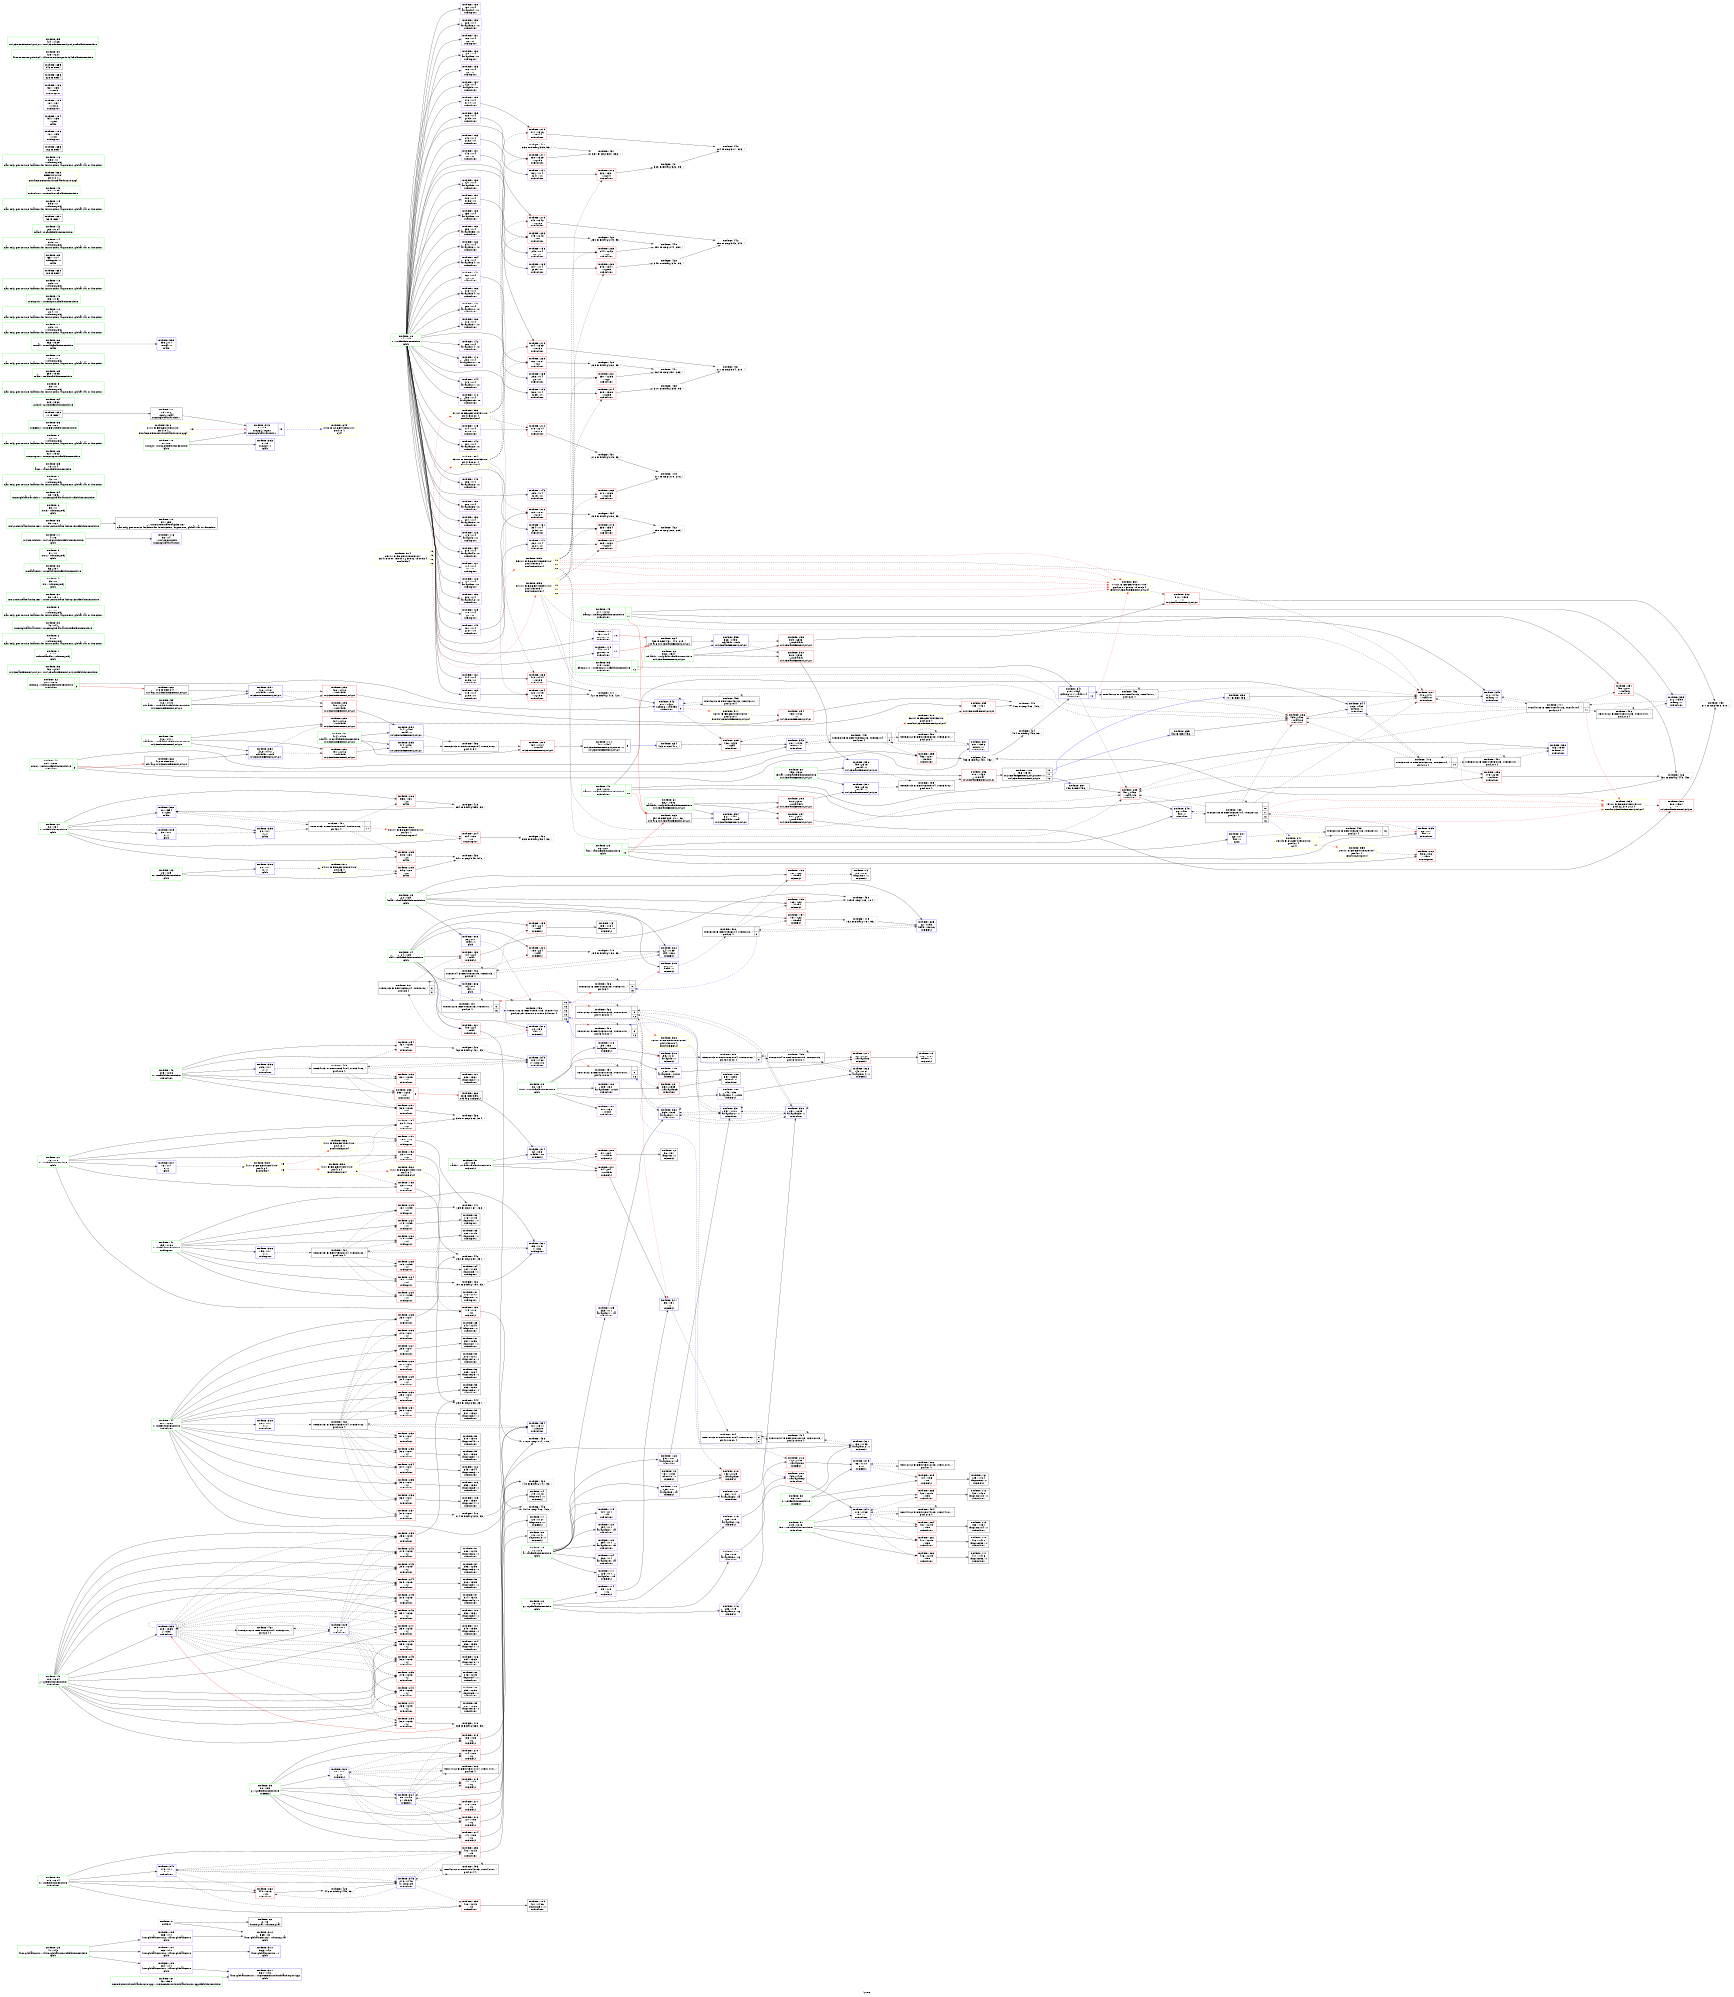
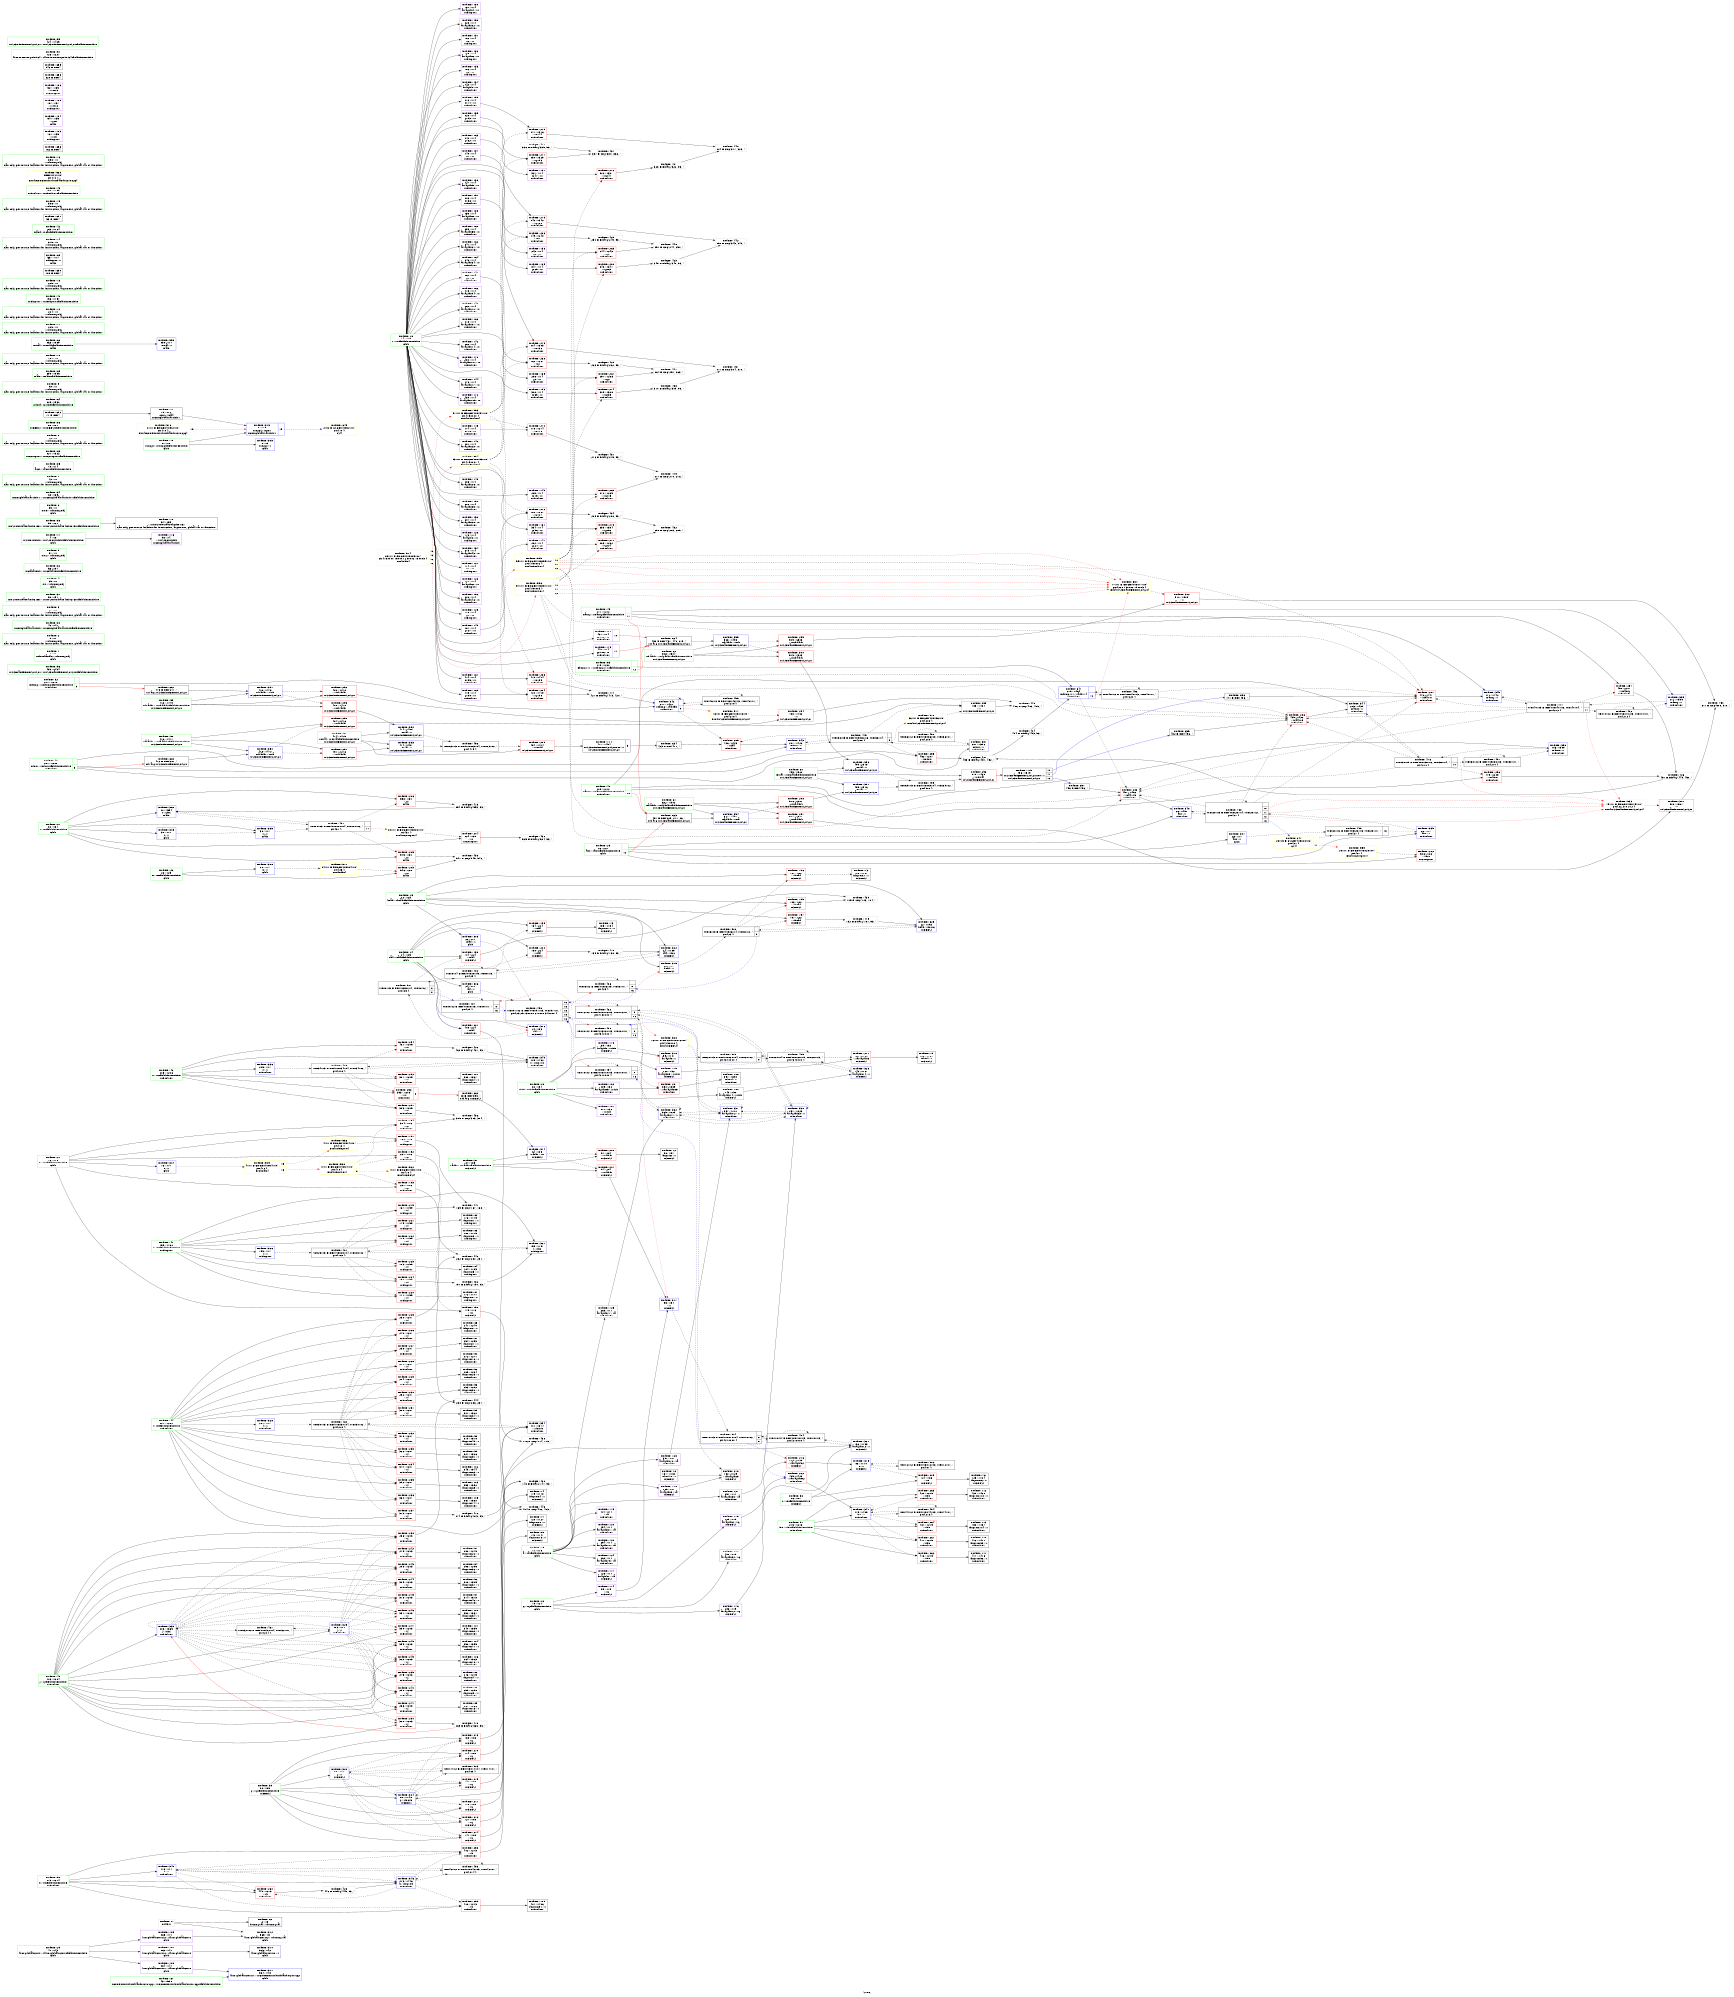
(894, 737) -> (910, 708)
(471, 1676) -> (471, 1676)
